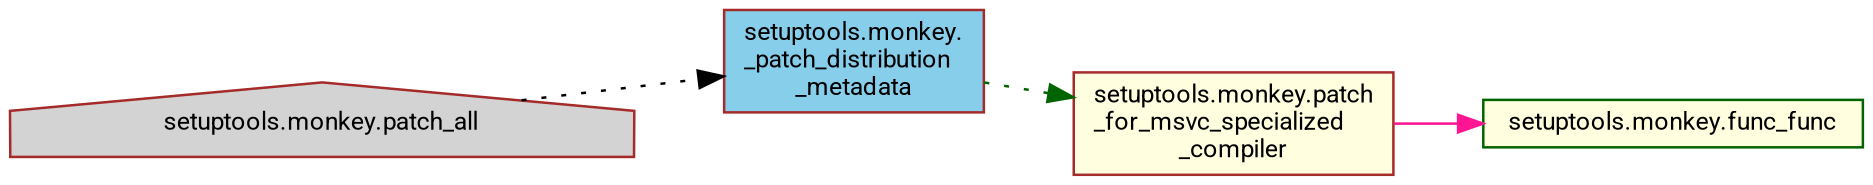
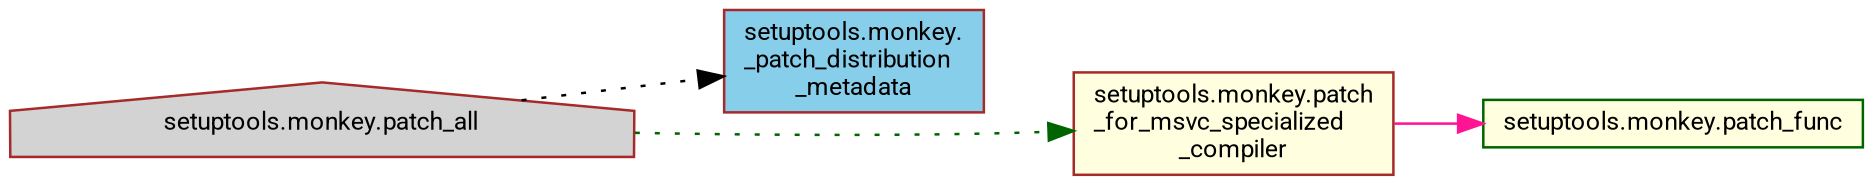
(1016, 88) -> (842, 135)
(1673, 124) -> (1673, 124)
